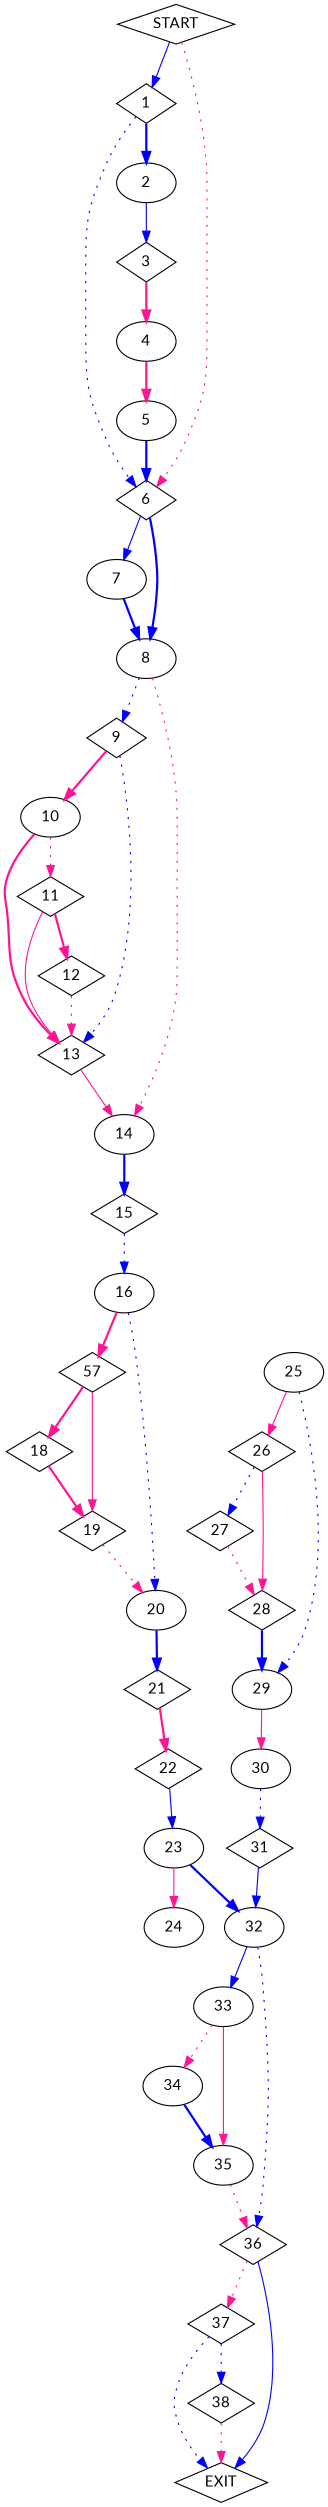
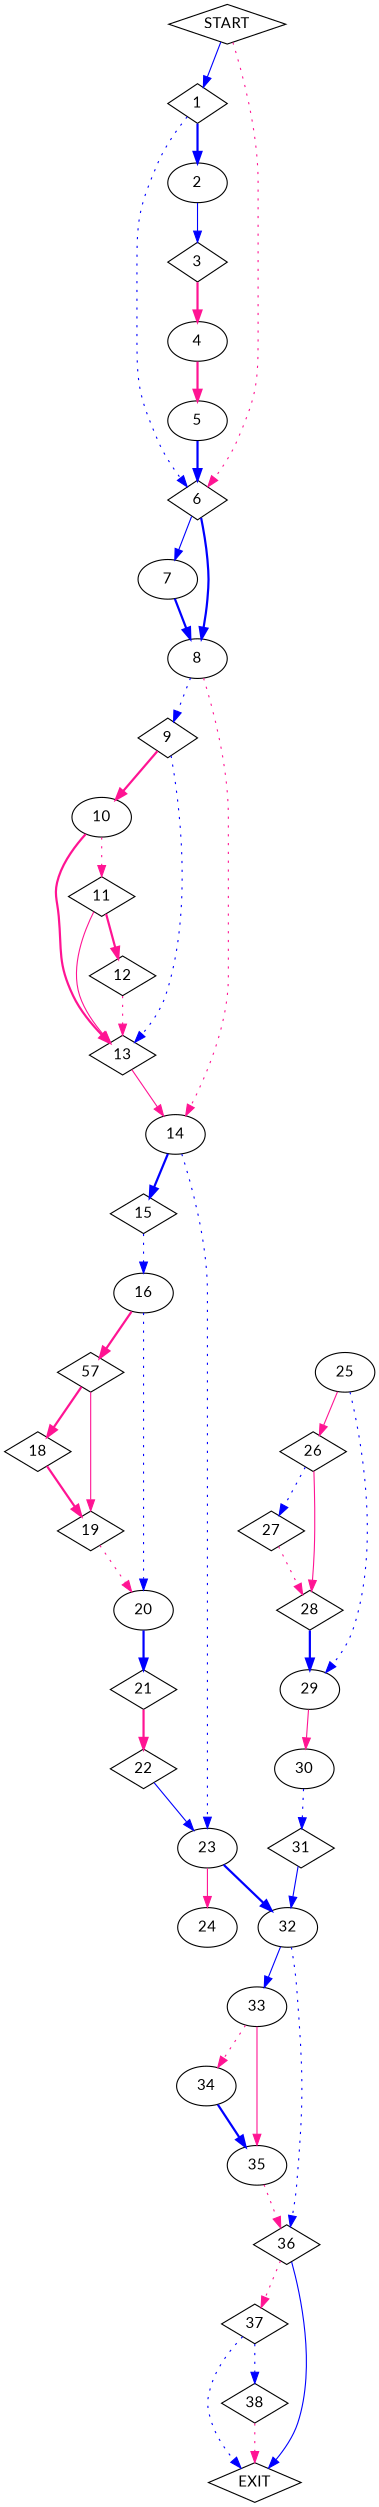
none -> (207, 1484)
